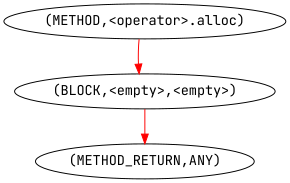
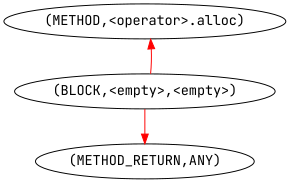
(138, 52) -> (151, 61)
